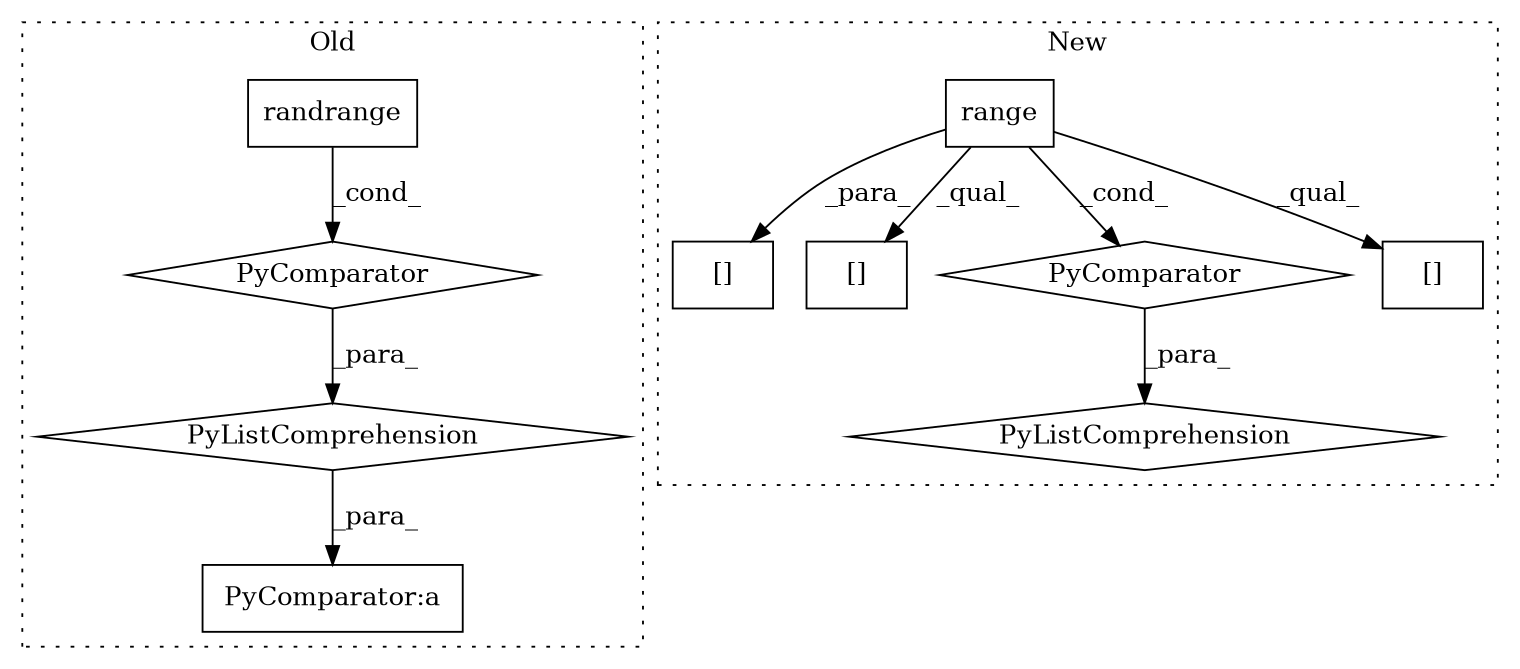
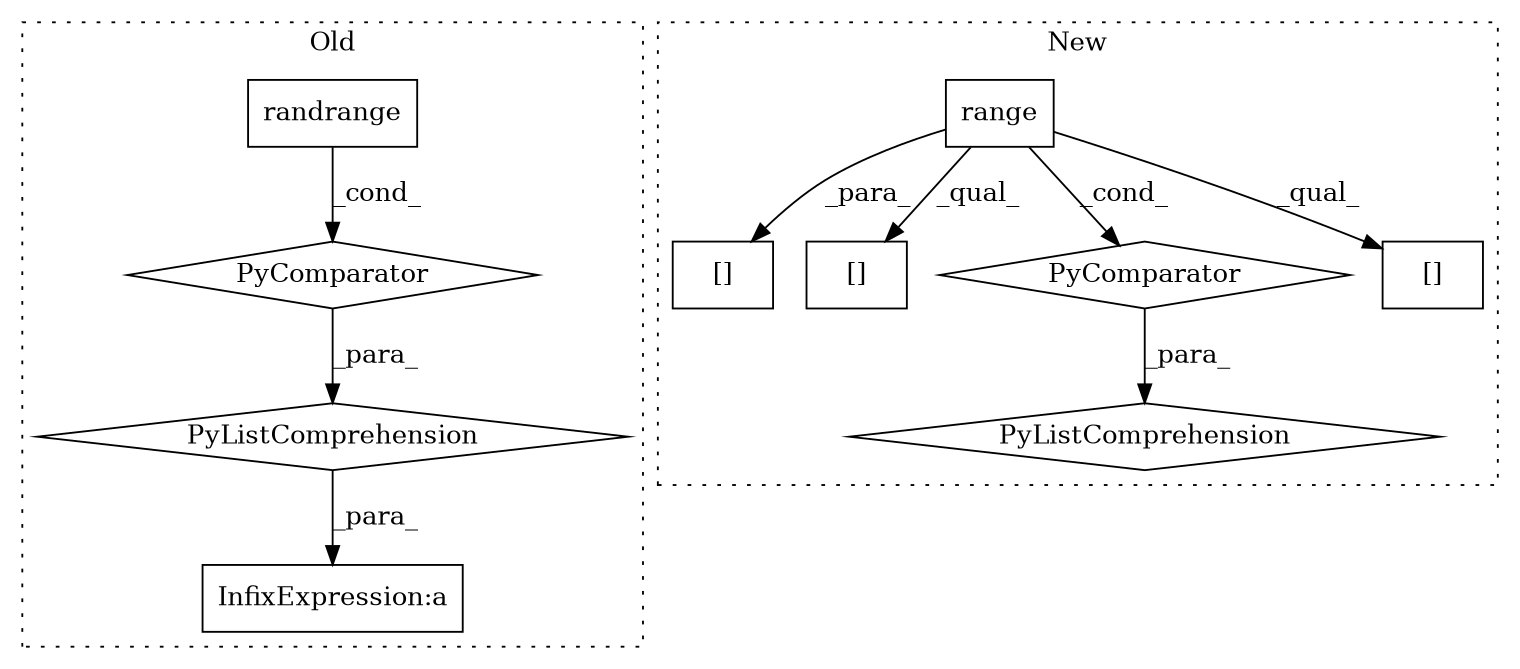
(333, 598) -> (333, 598)
